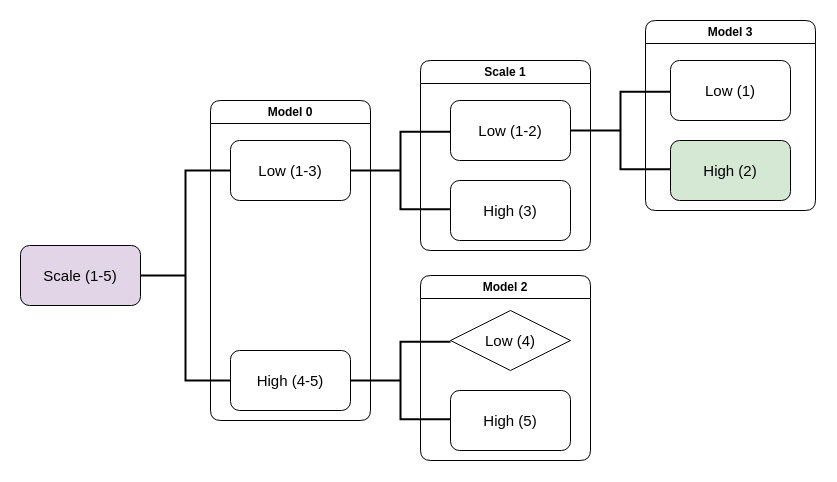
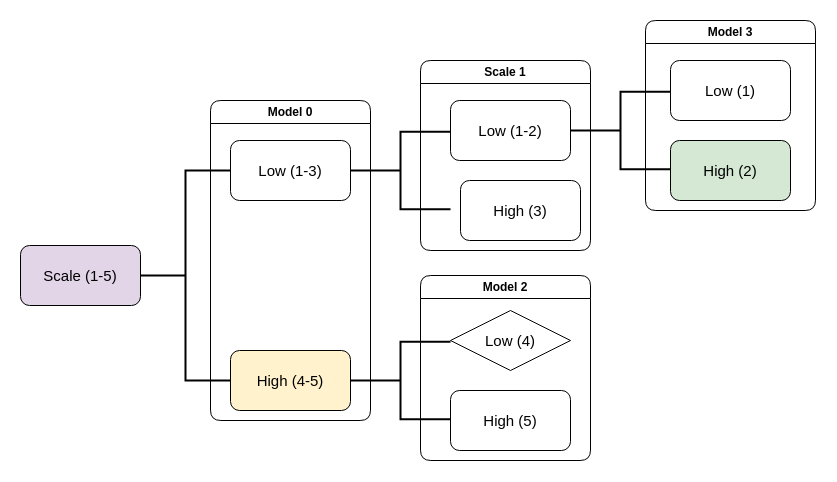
(511, 211) -> (521, 211)
(291, 381) -> (291, 381)
